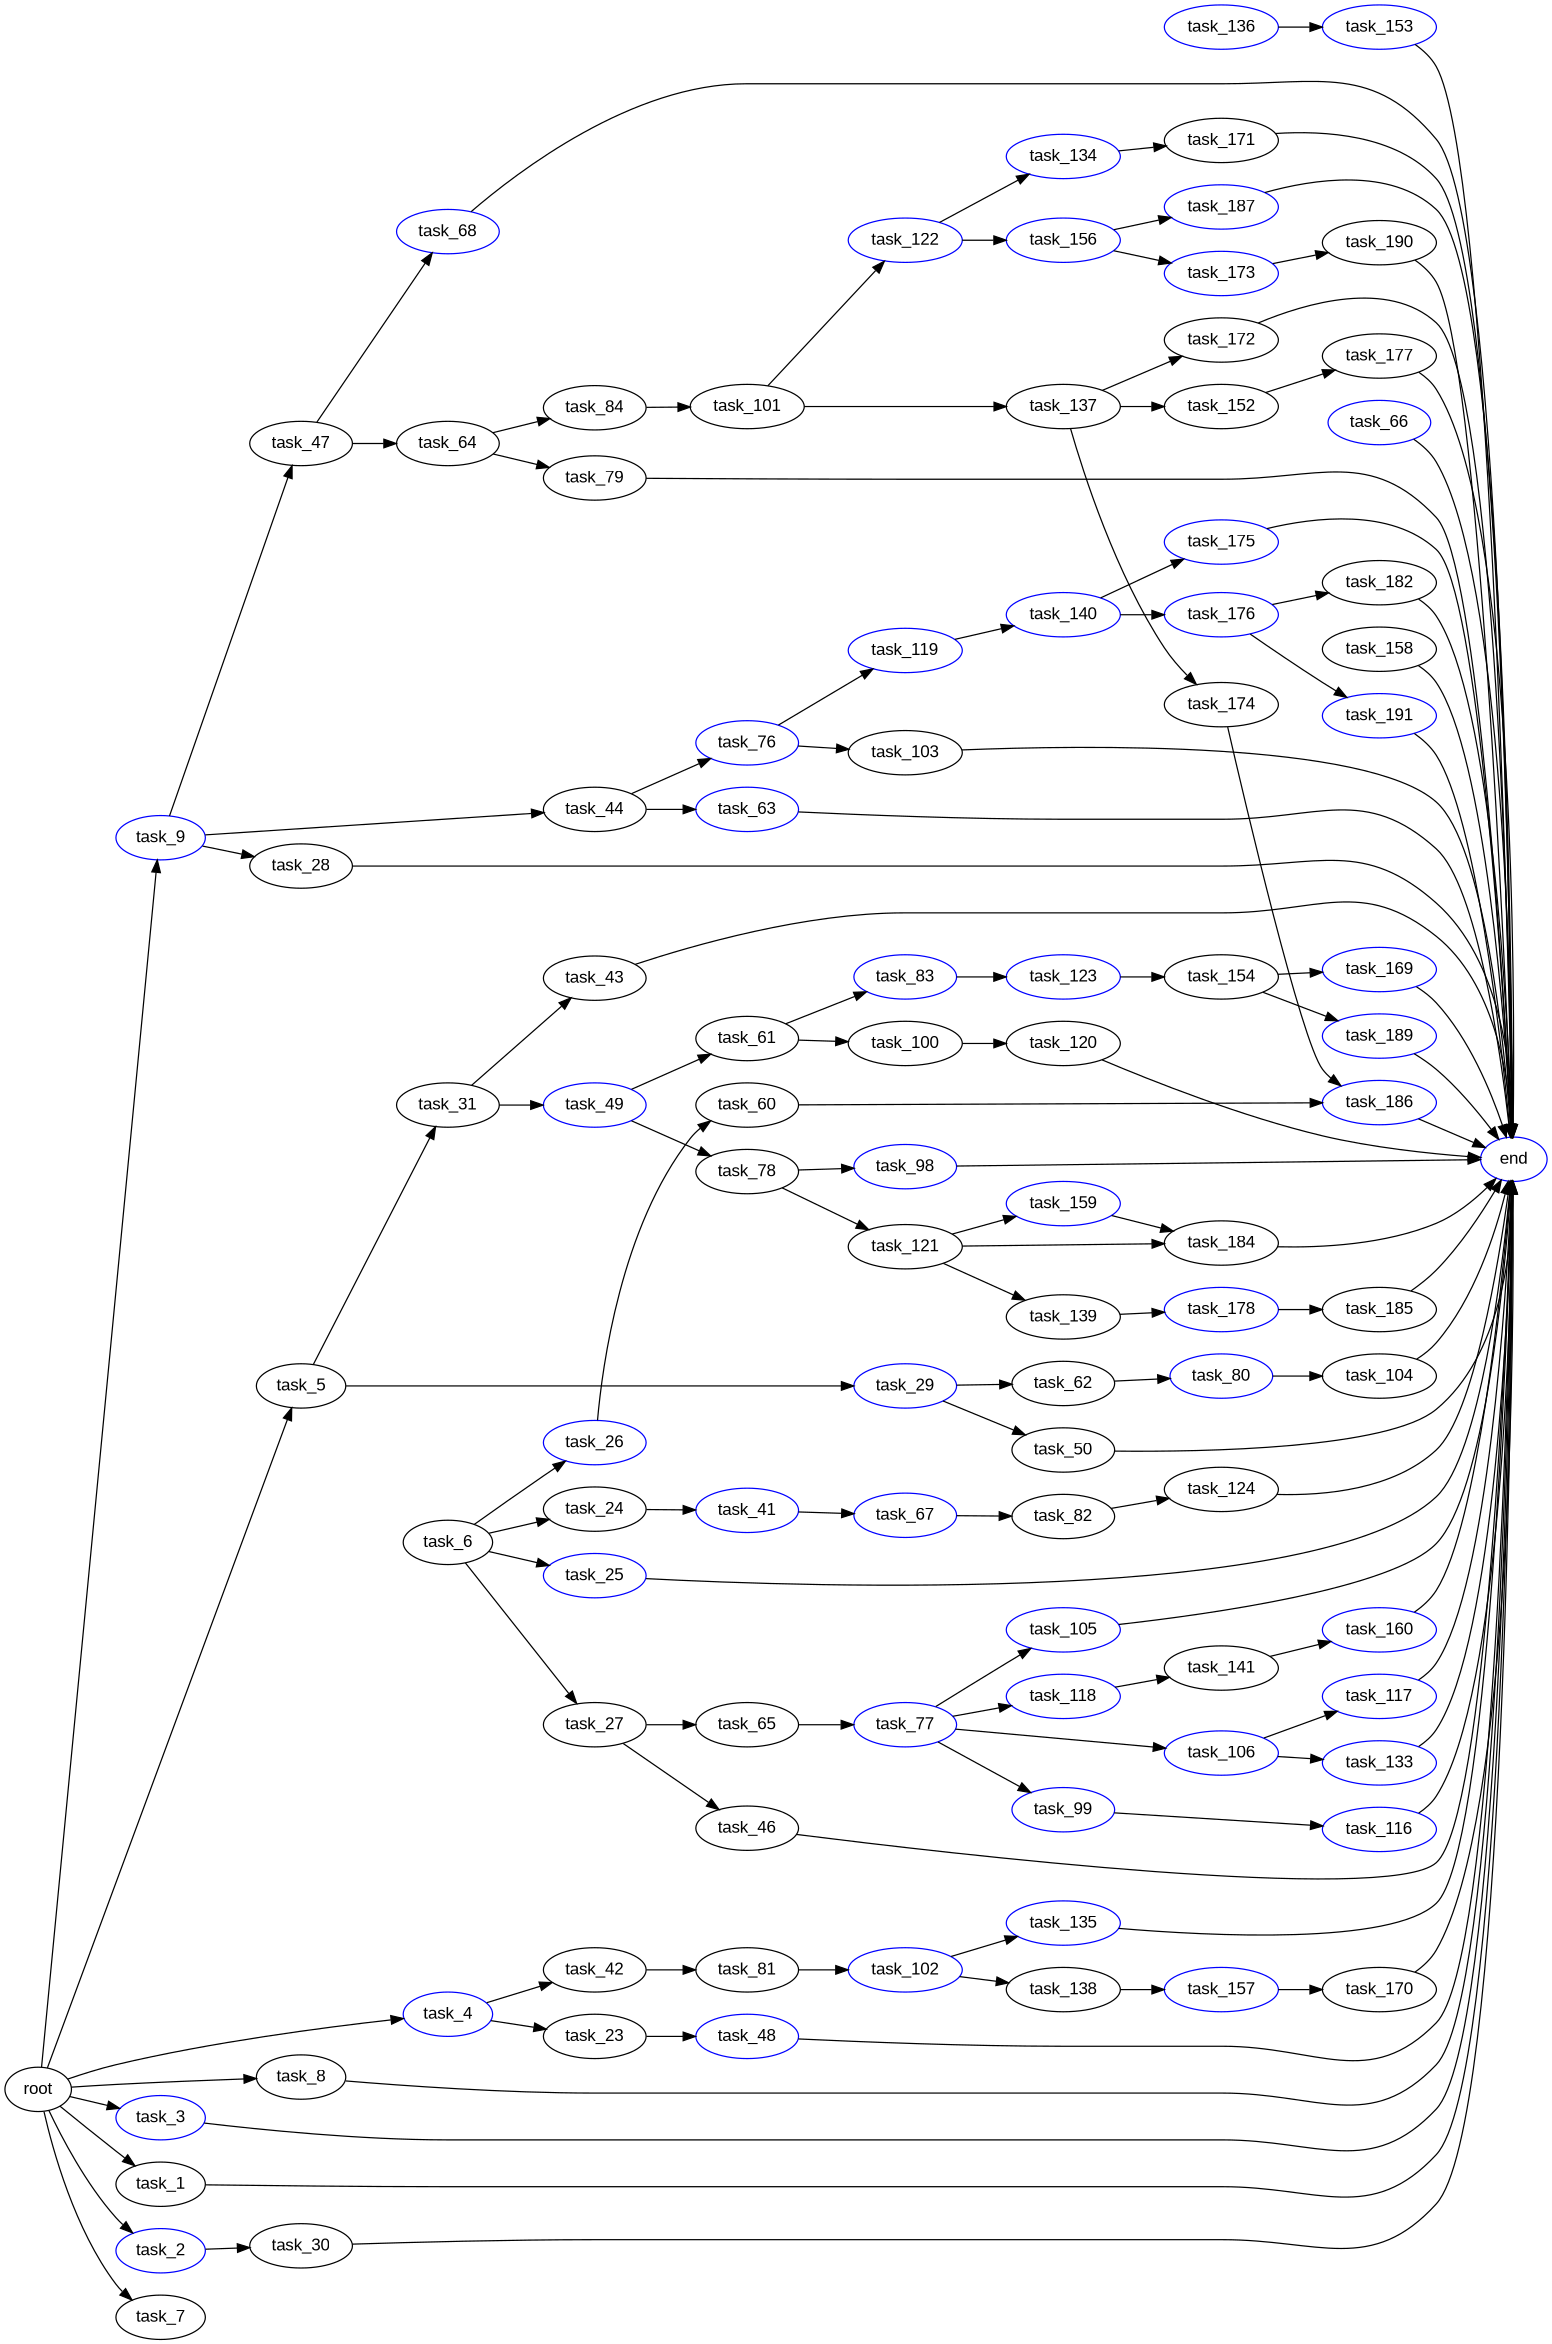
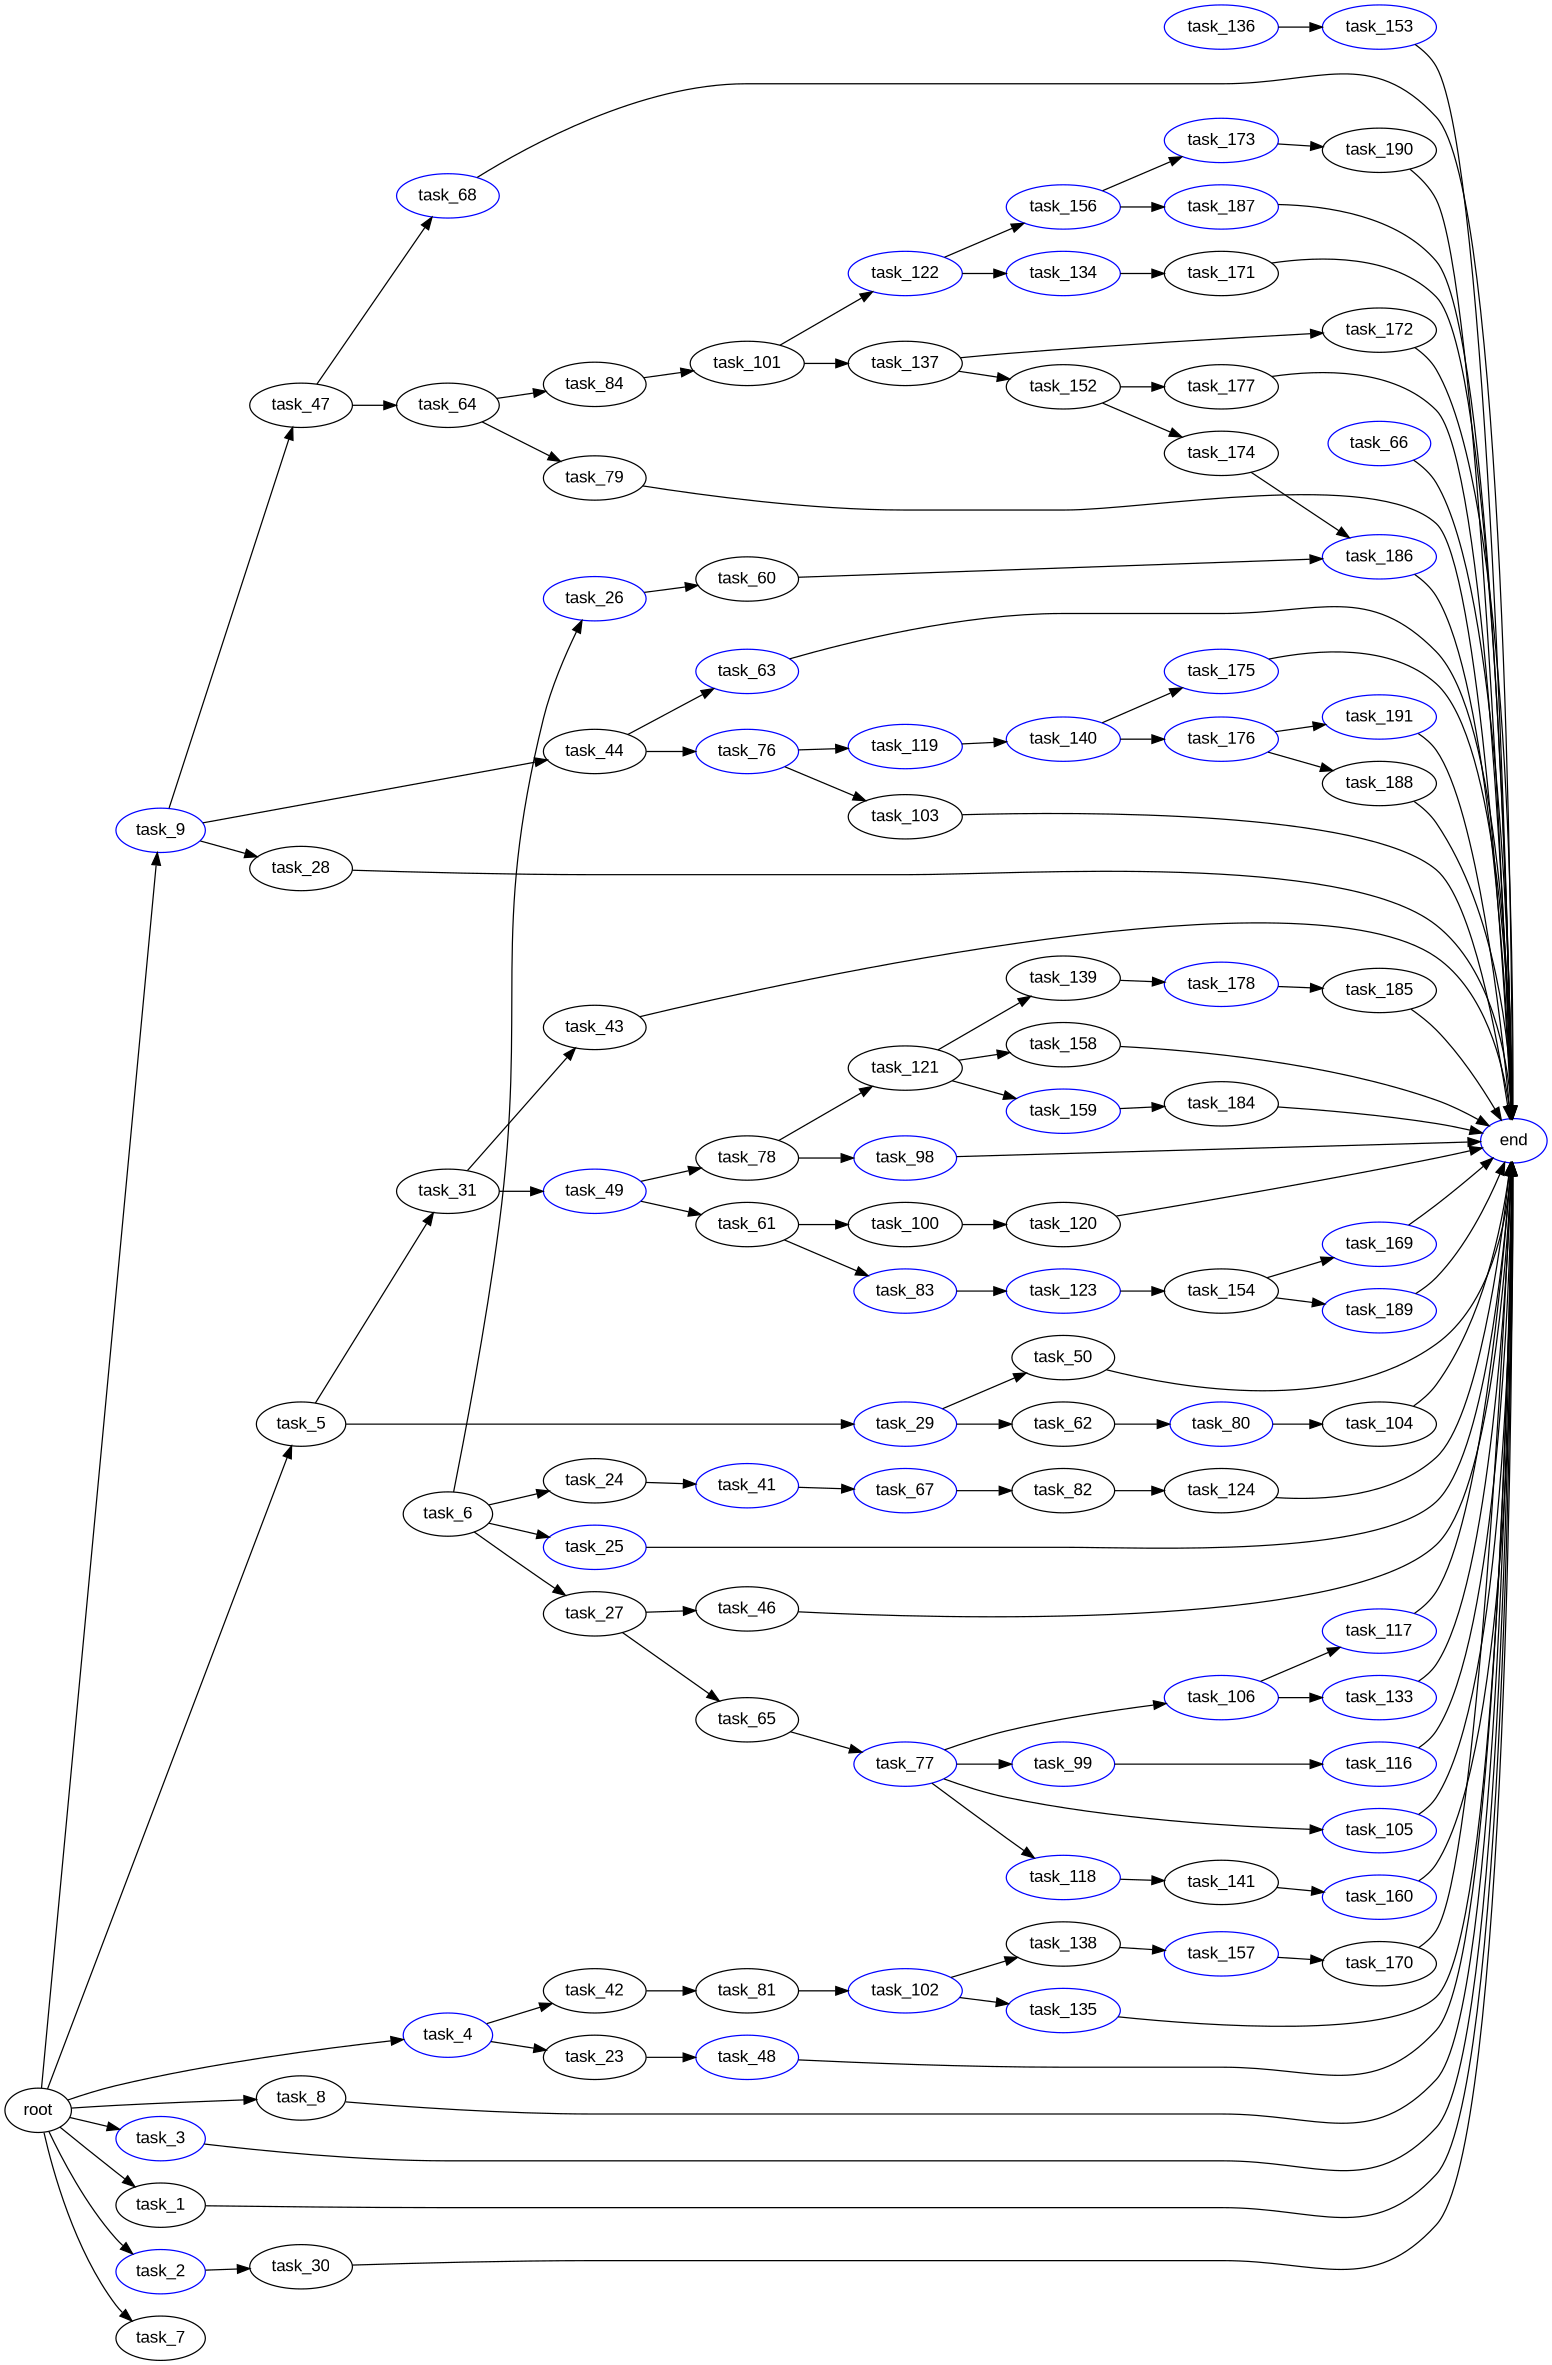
(1117, 558) -> (1136, 418)
(1379, 583) -> (1379, 784)
(1057, 1245) -> (978, 1057)
